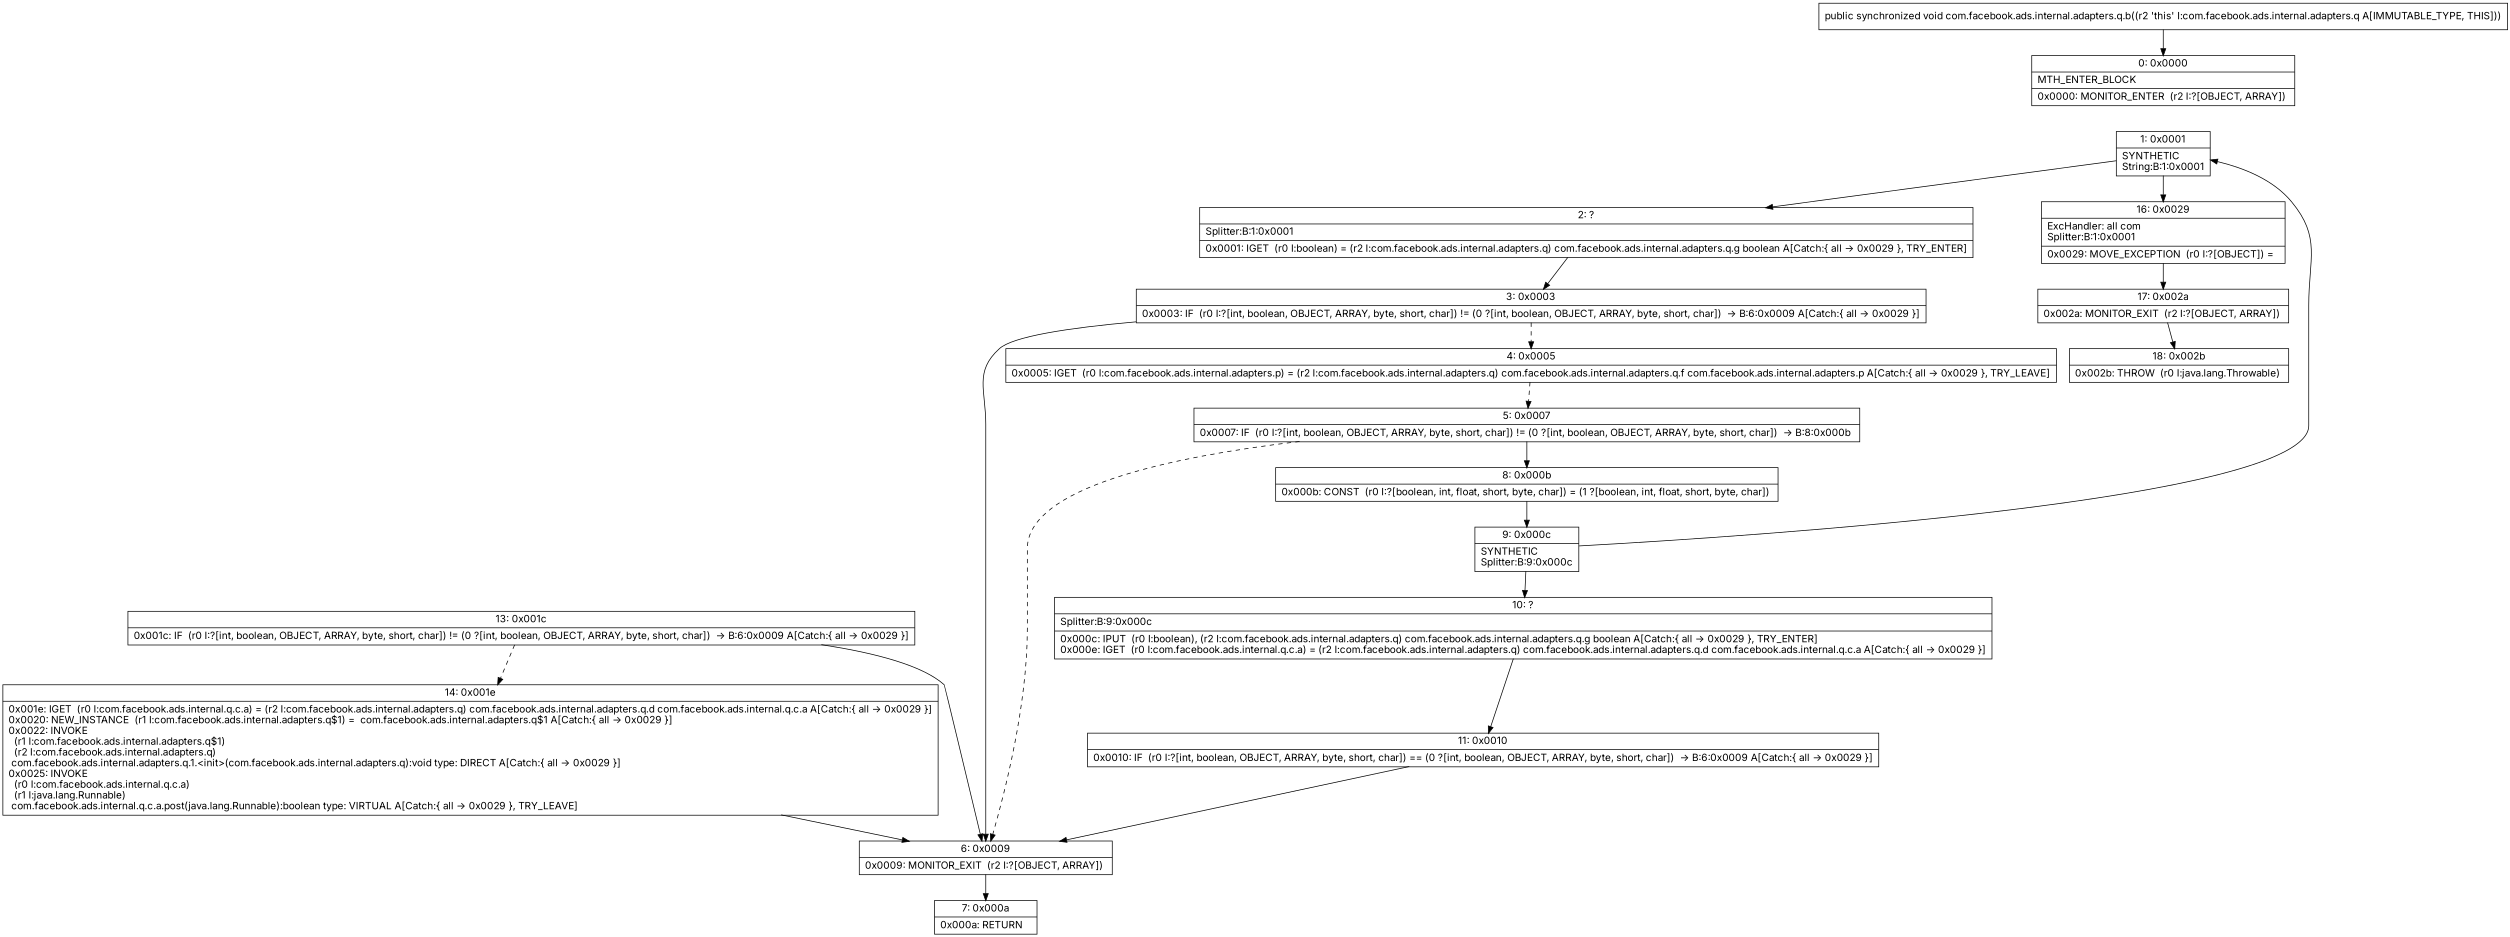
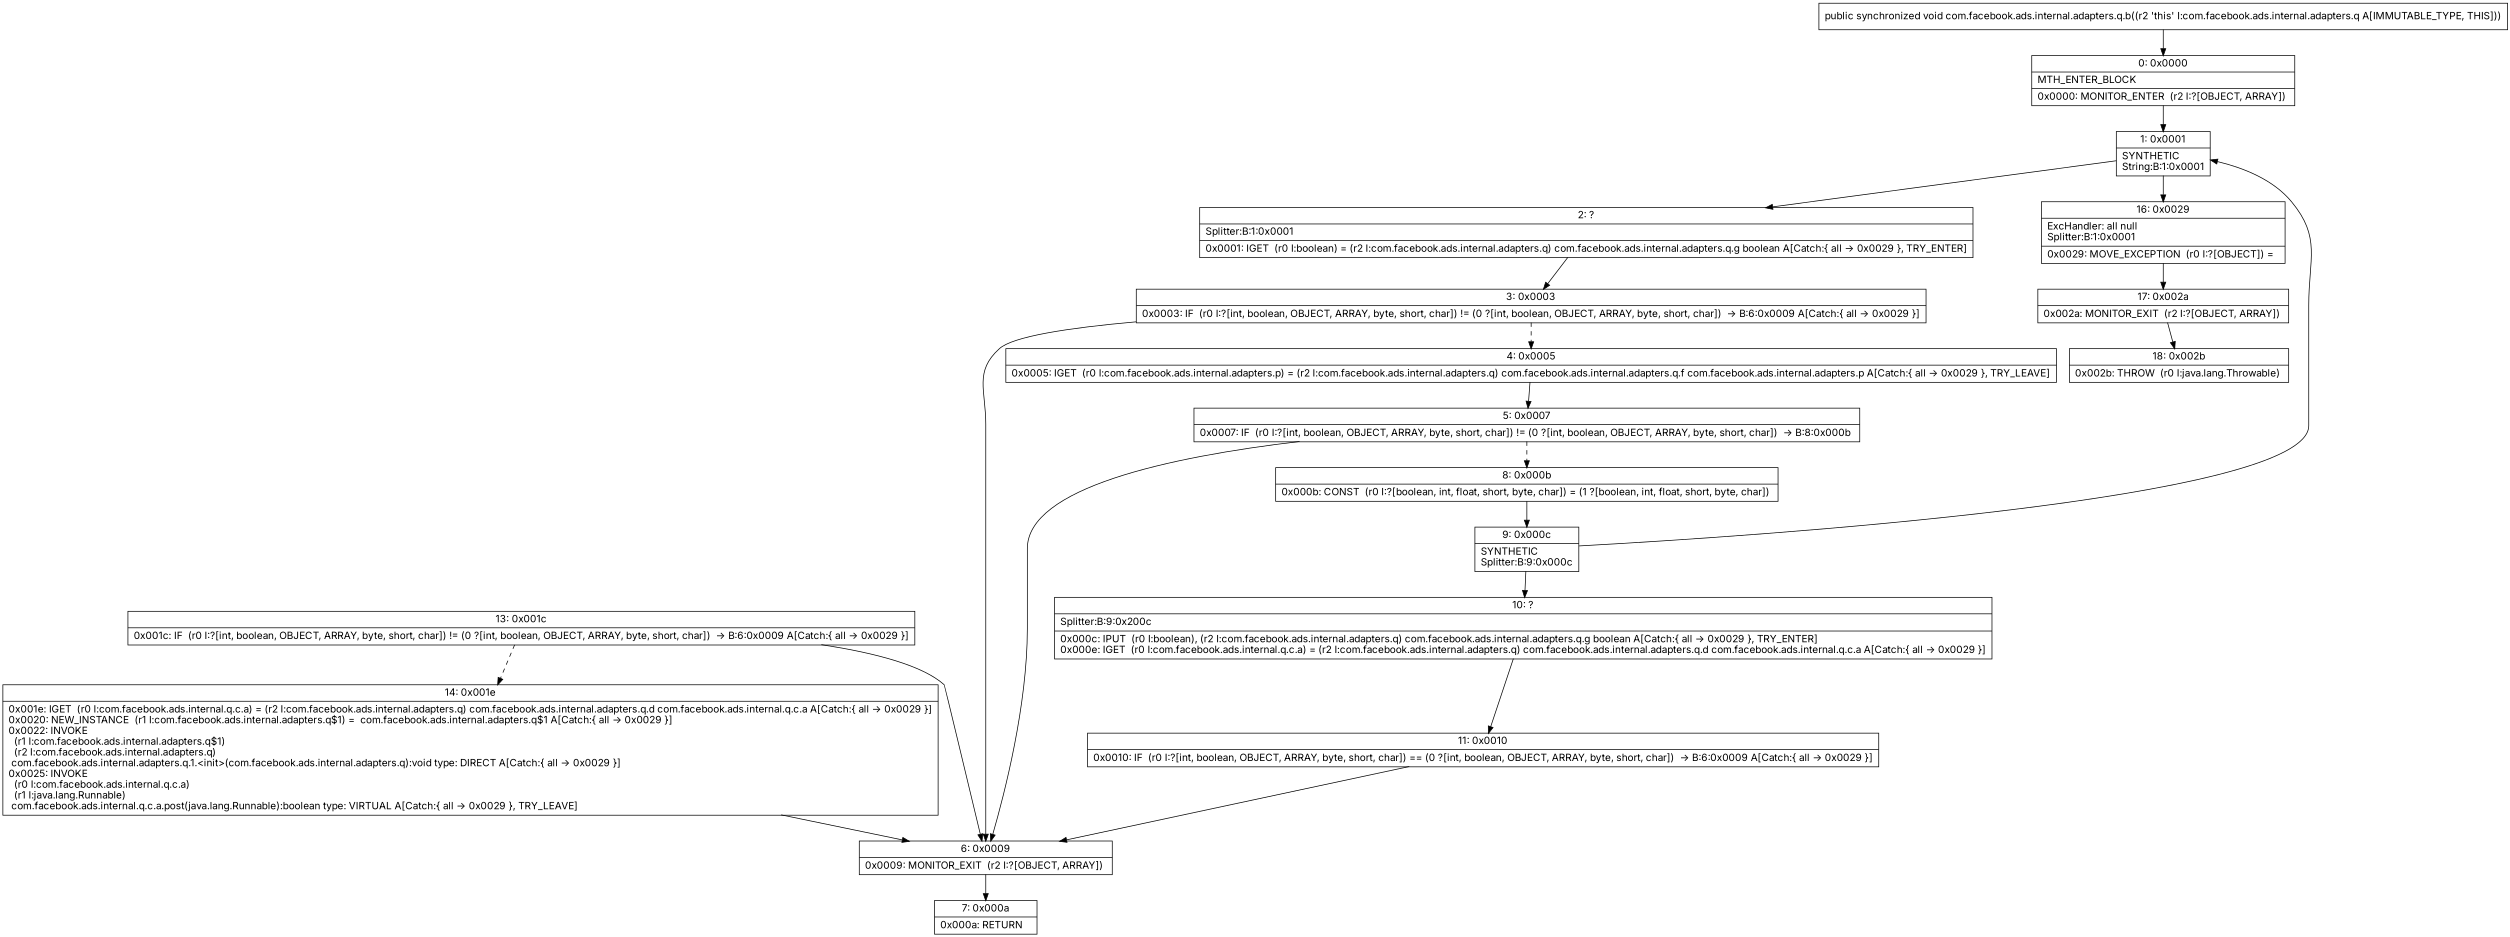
none -> (2163, 115)
(2094, 226) -> (2093, 226)
(1529, 392) -> (1529, 392)
(1527, 451) -> (1527, 451)
(1030, 540) -> (1030, 540)
(1107, 622) -> (1106, 622)
